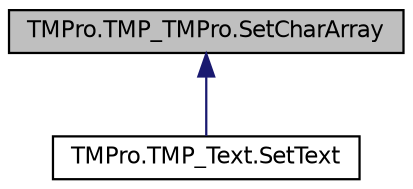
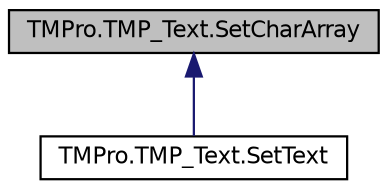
(206, 32) -> (194, 32)
